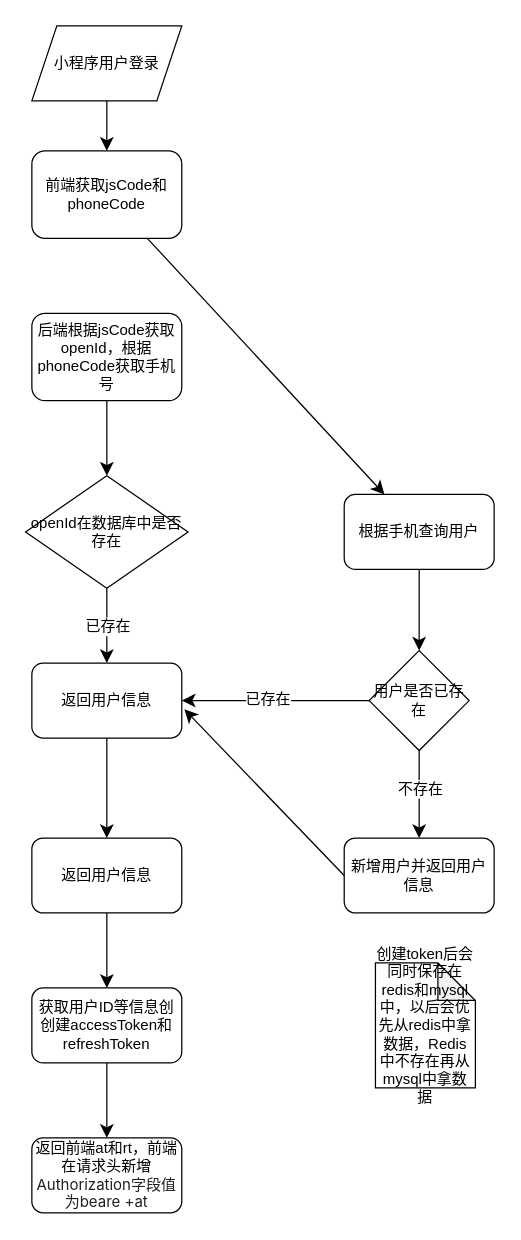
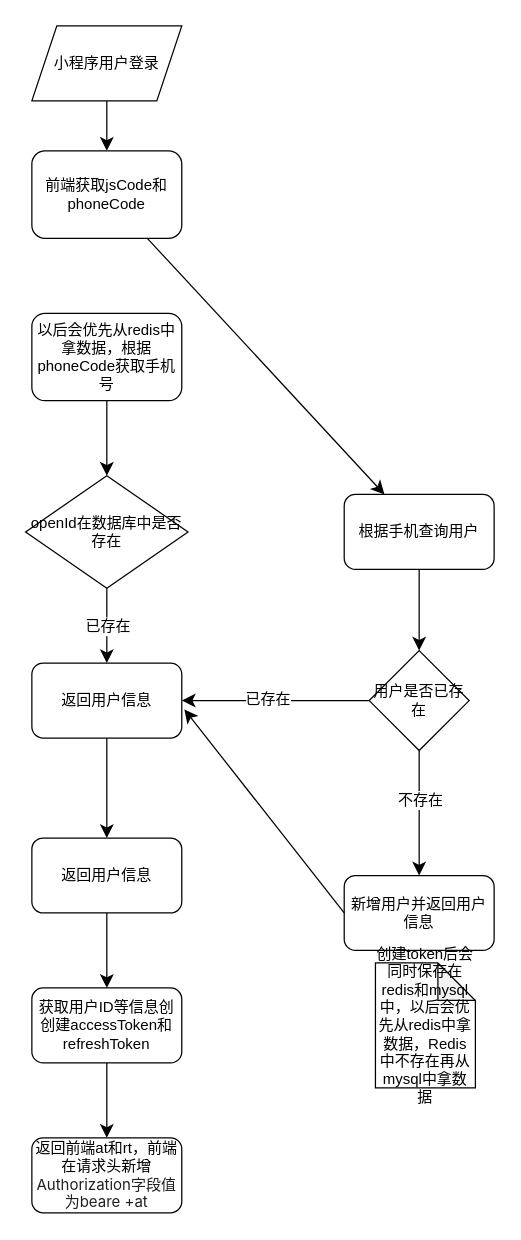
(107, 357) -> (107, 357)
(419, 876) -> (419, 913)
